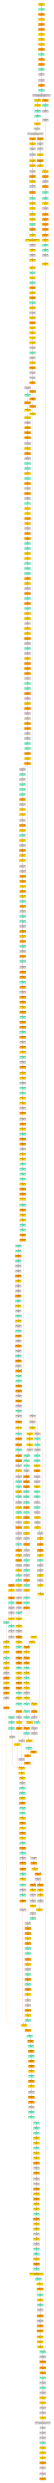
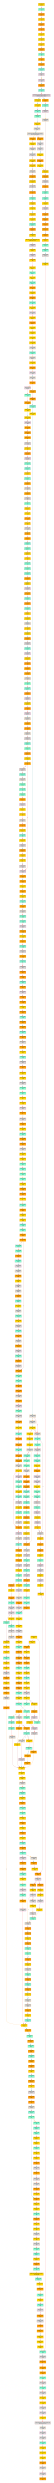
(33, 406) -> (33, 406)
